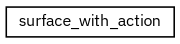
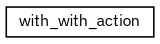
(90, 22) -> (80, 22)
